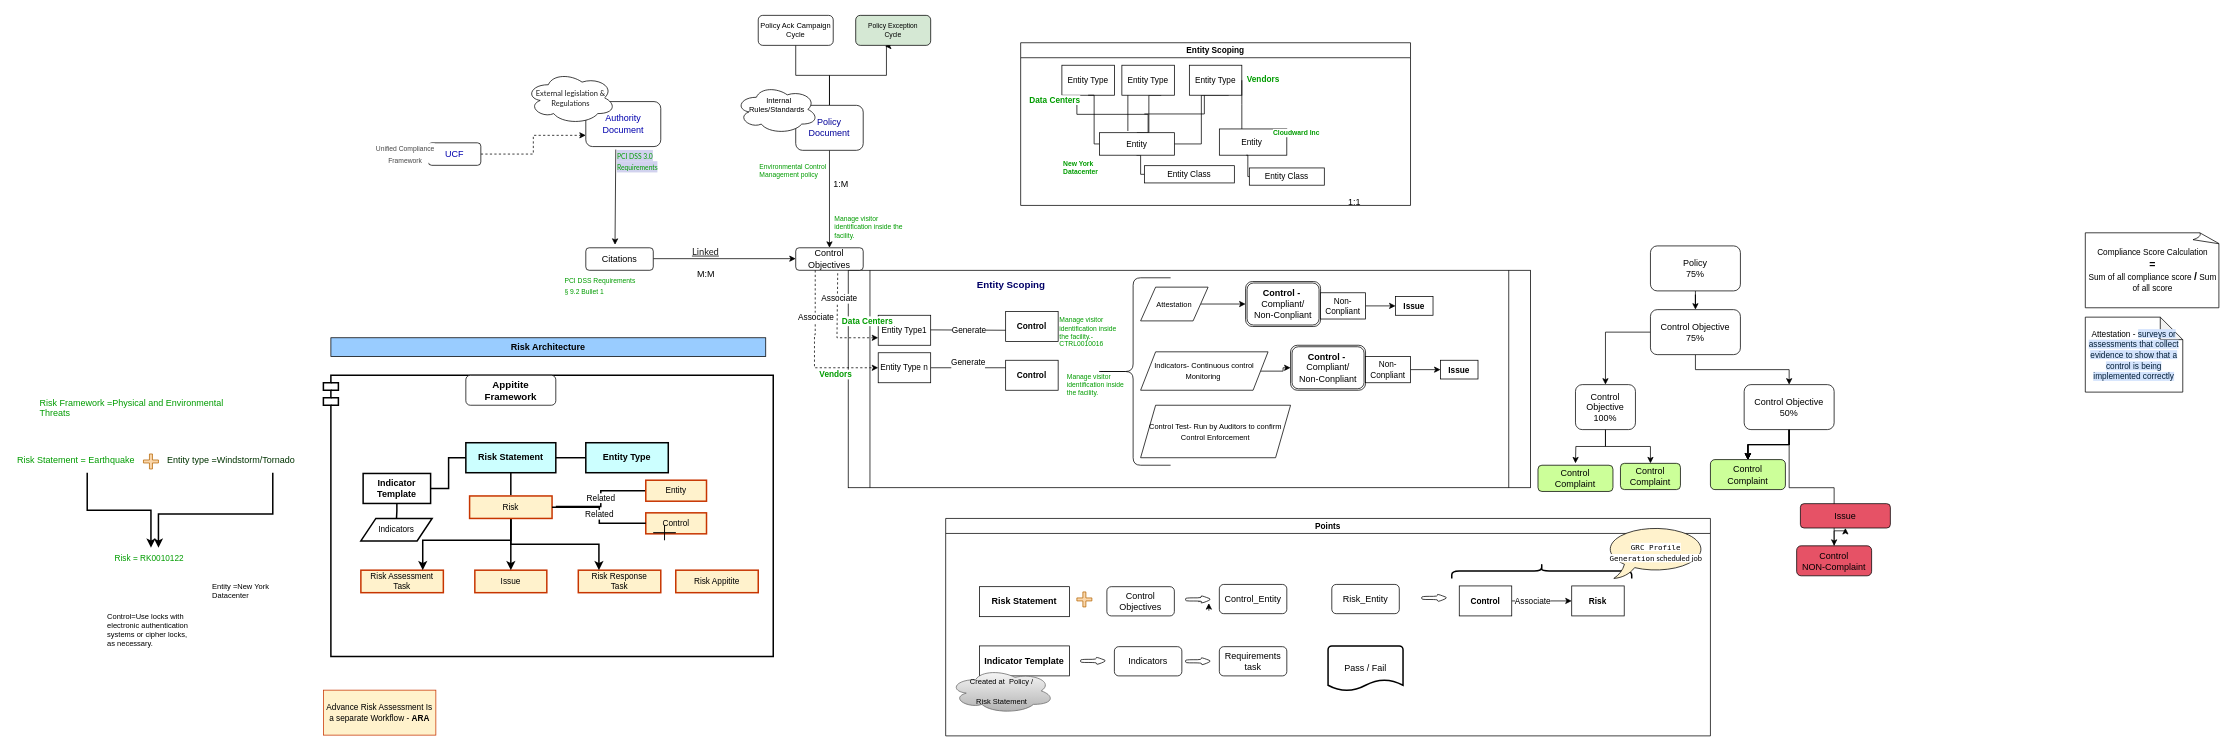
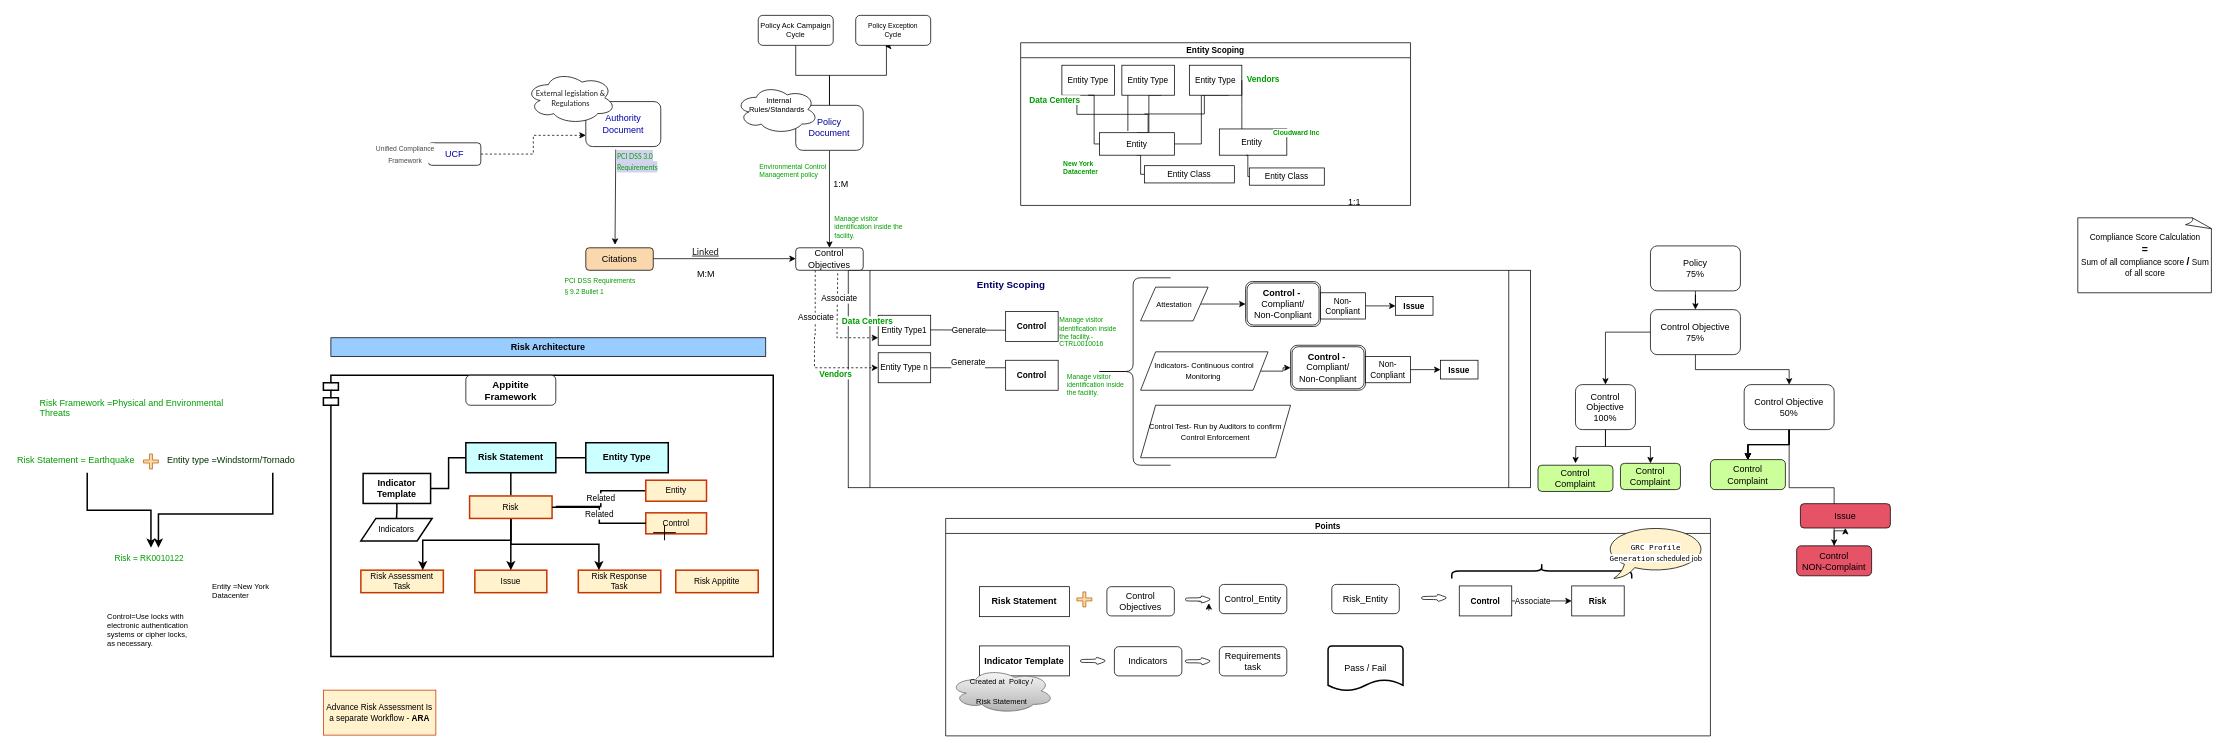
(893, 30) -> (893, 30)
(619, 259) -> (619, 259)
(2153, 270) -> (2145, 255)
(2134, 355) -> none
